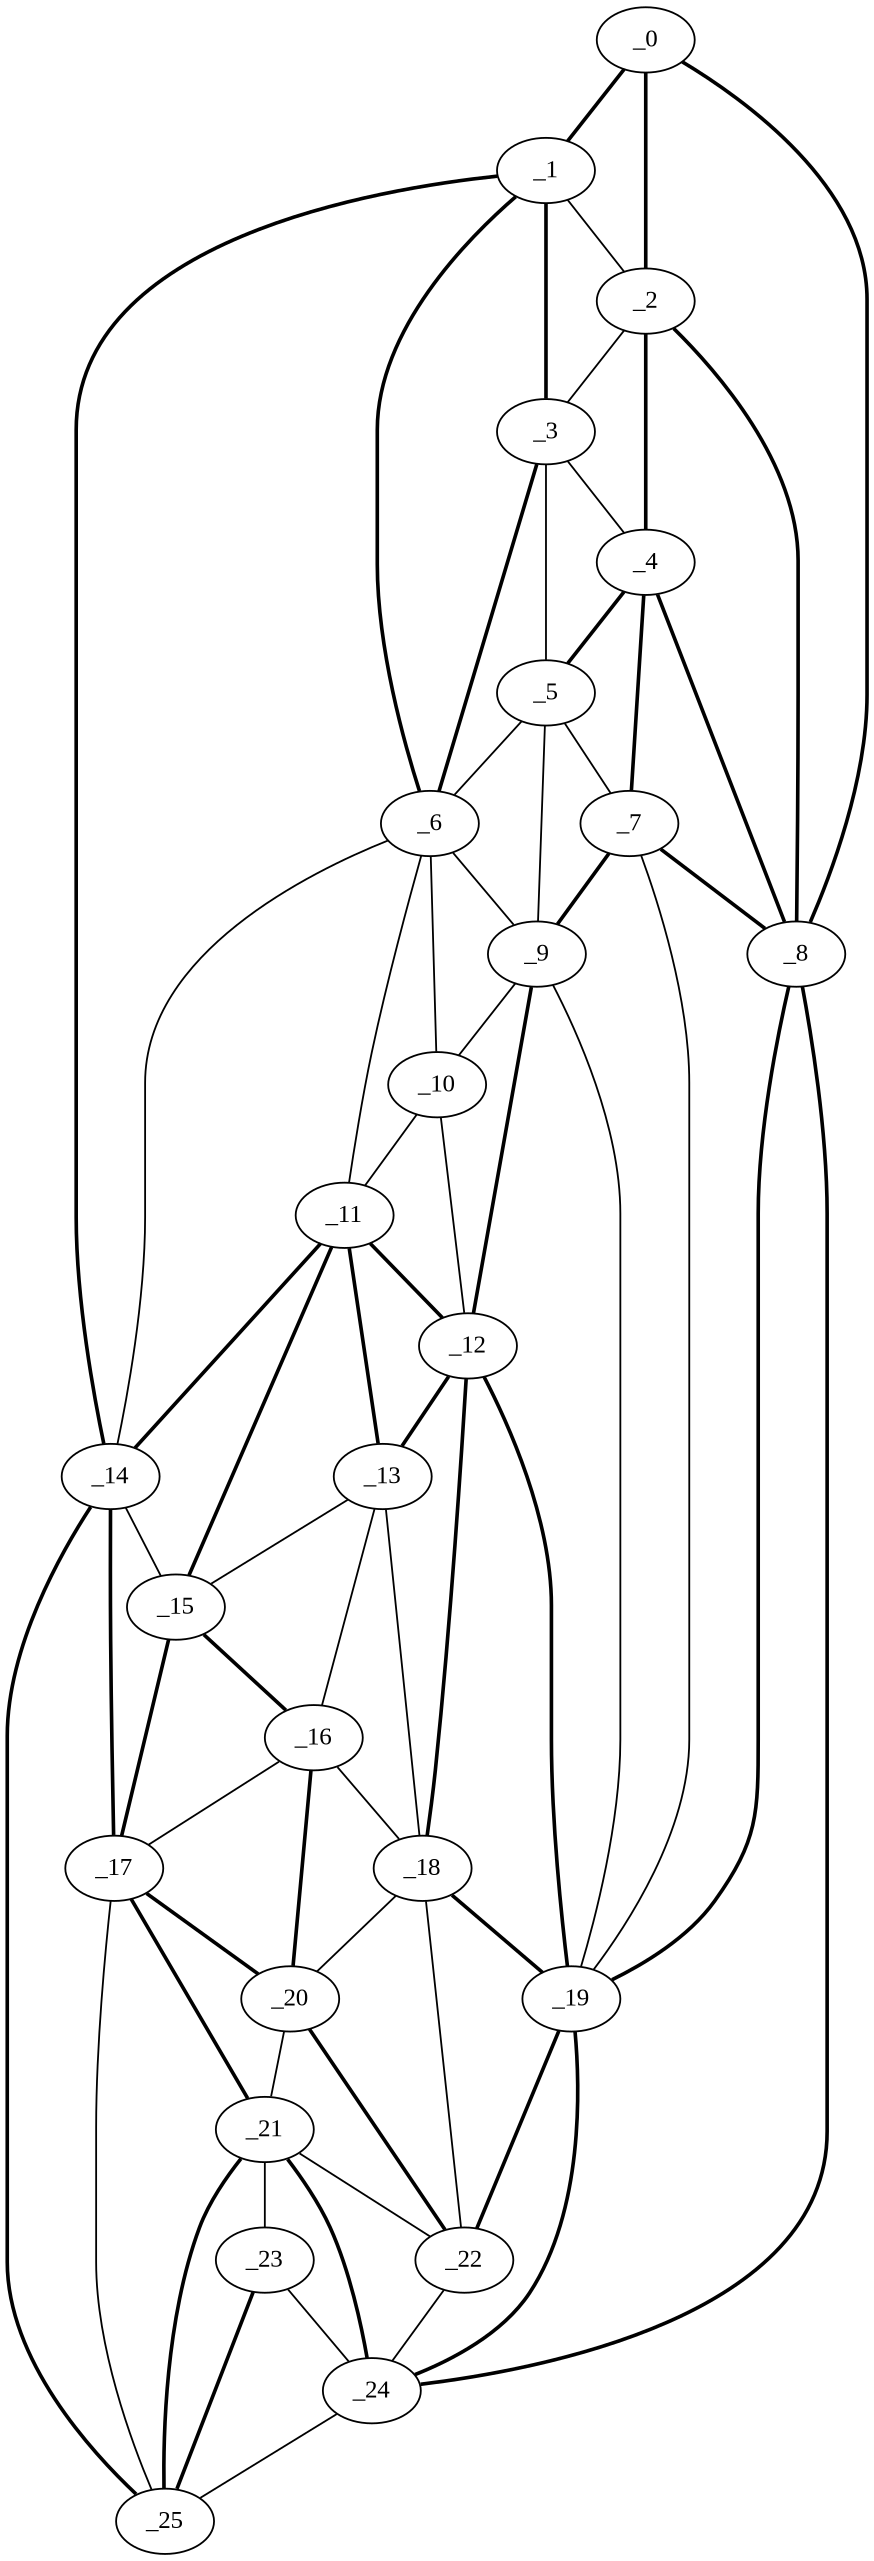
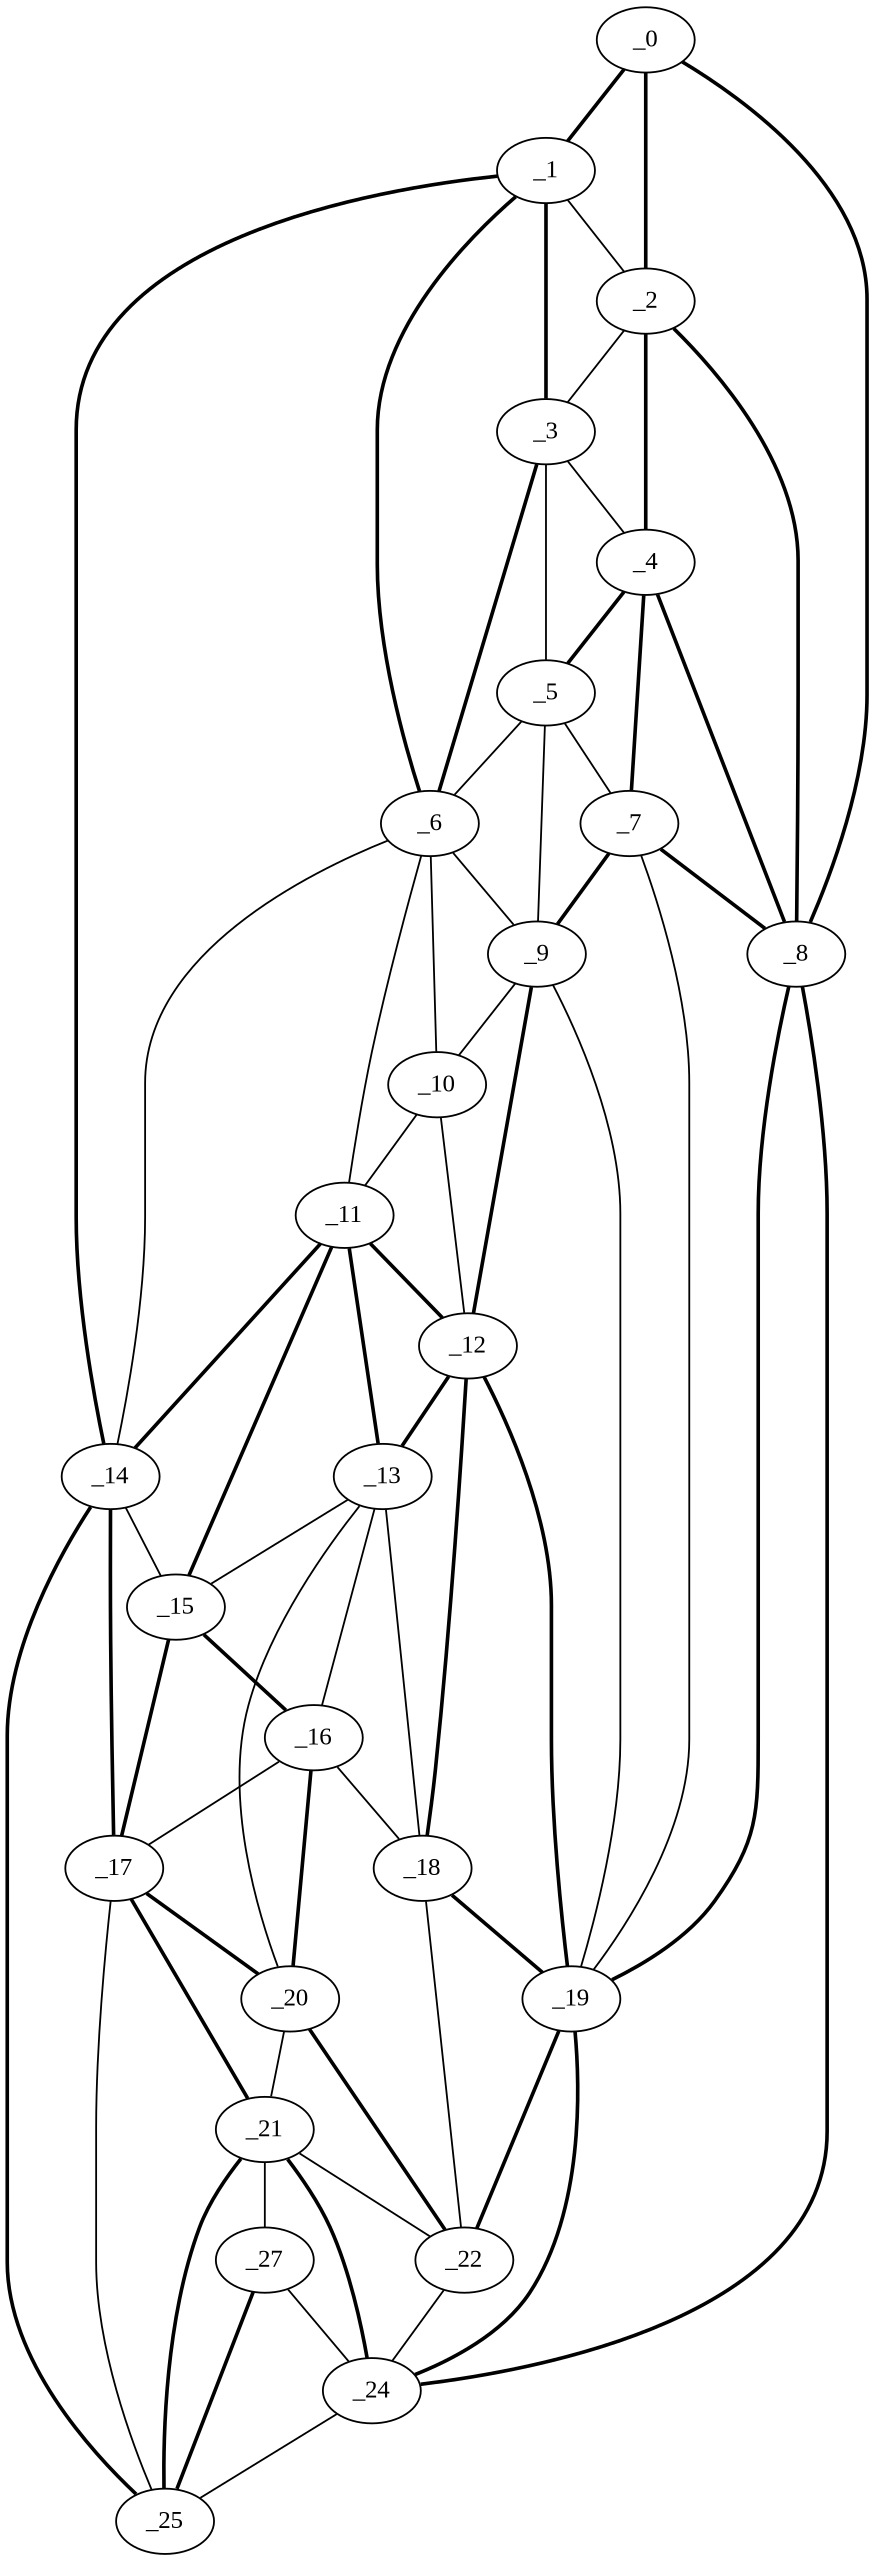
(356, 1934) -> (245, 1724)
(265, 2260) -> (265, 2260)
